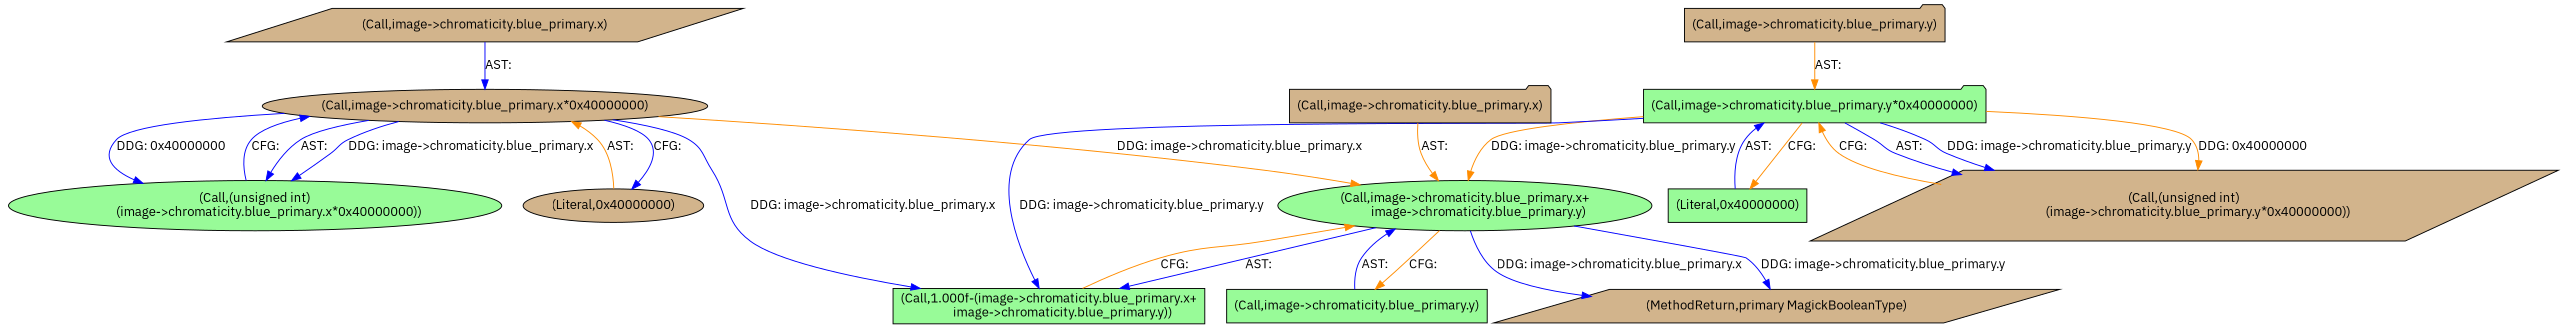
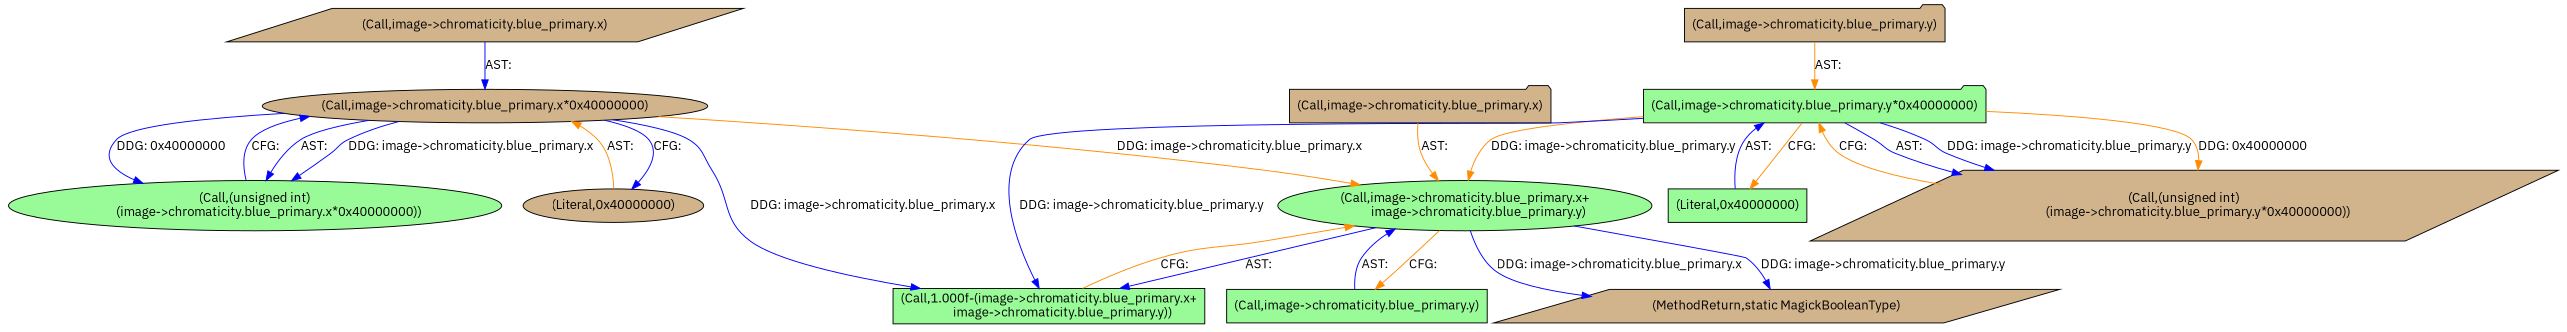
(1777, 306) -> (1777, 306)
